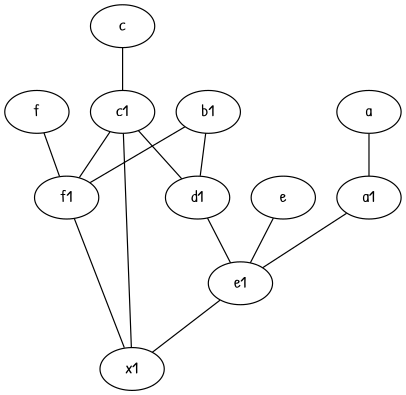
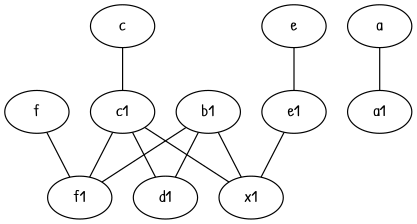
(219, 240) -> none
(305, 241) -> none
(99, 283) -> (230, 155)
